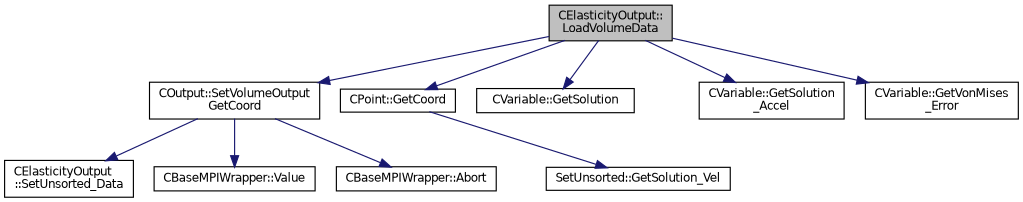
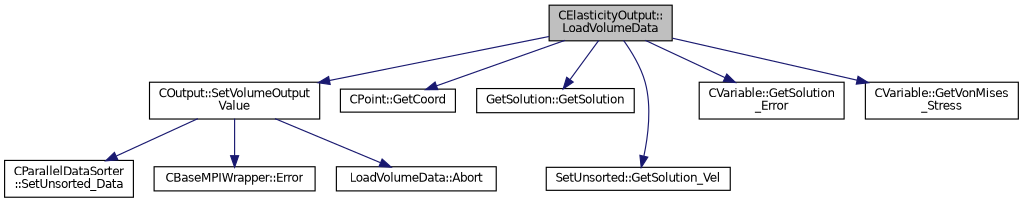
(235, 101) -> (235, 101)
(555, 101) -> (555, 101)
(772, 101) -> (772, 101)
(942, 101) -> (942, 101)
(513, 138) -> (648, 96)
(69, 179) -> (69, 179)
(235, 179) -> (235, 179)
(416, 179) -> (416, 179)
